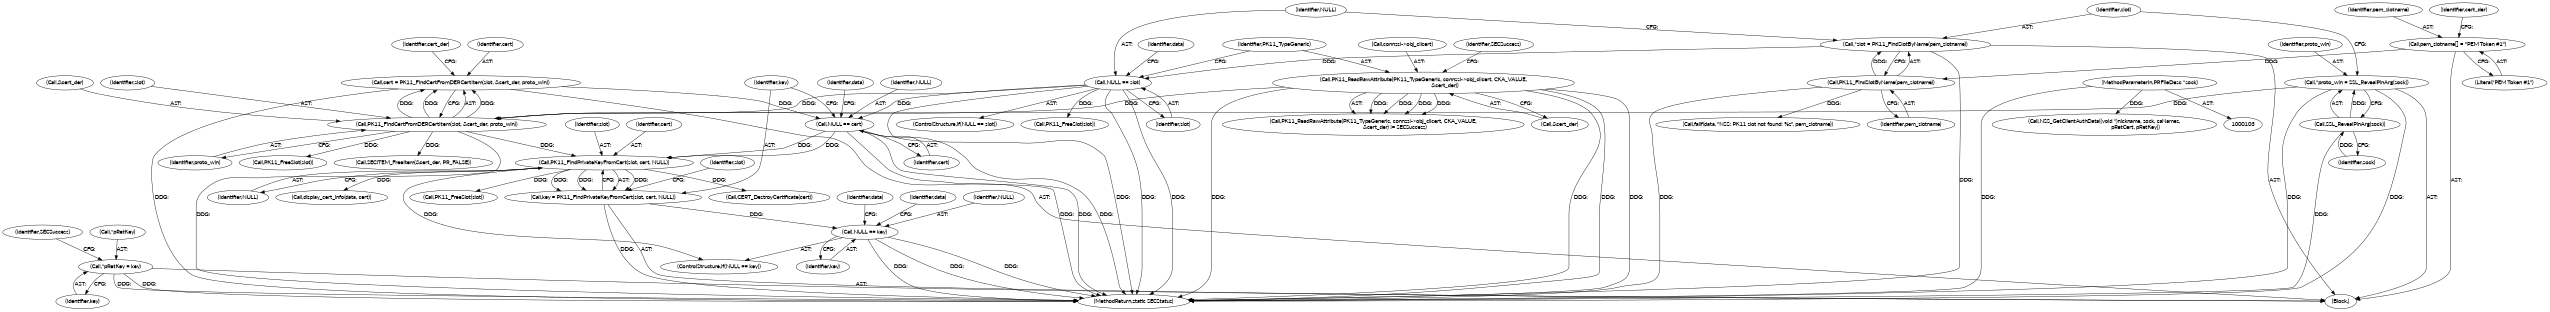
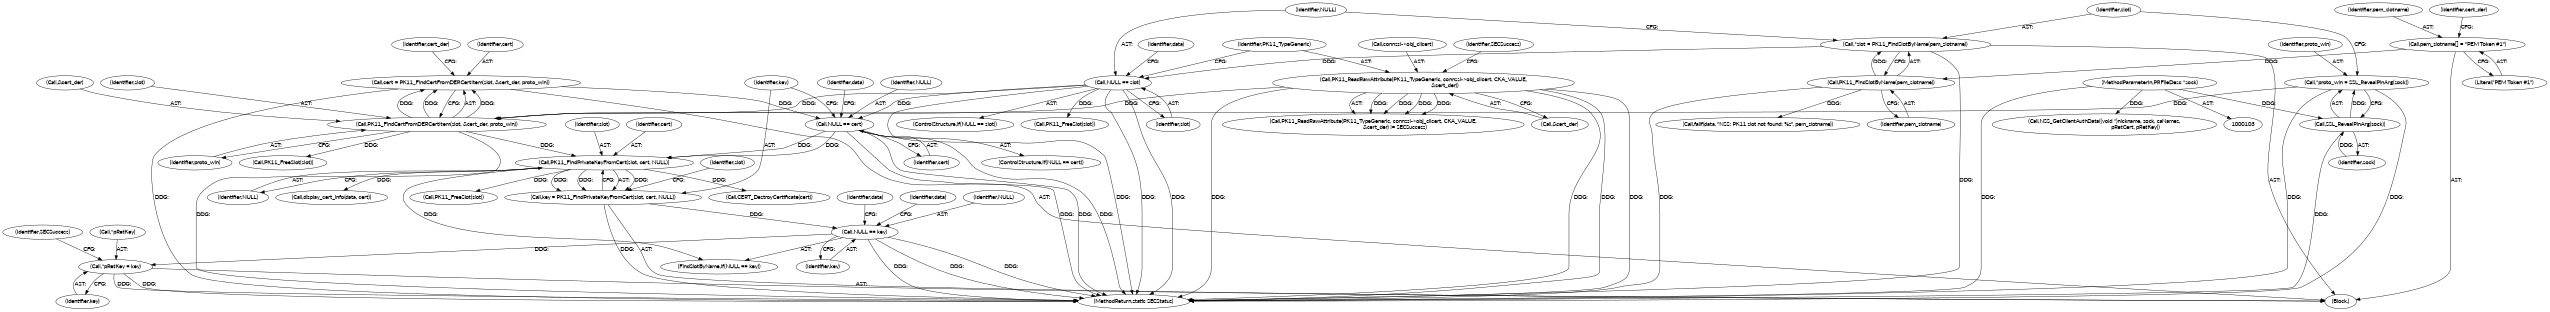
none -> (2249, 104)
(2364, 145) -> (2364, 145)
(413, 163) -> none
none -> (1041, 163)
(2426, 208) -> none
none -> (494, 249)
(719, 267) -> (719, 267)
